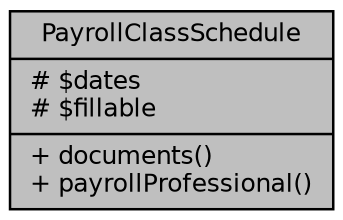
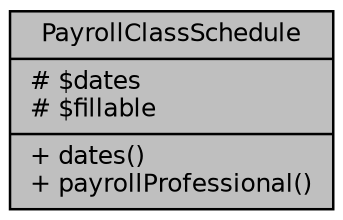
(122, 157) -> (88, 157)
